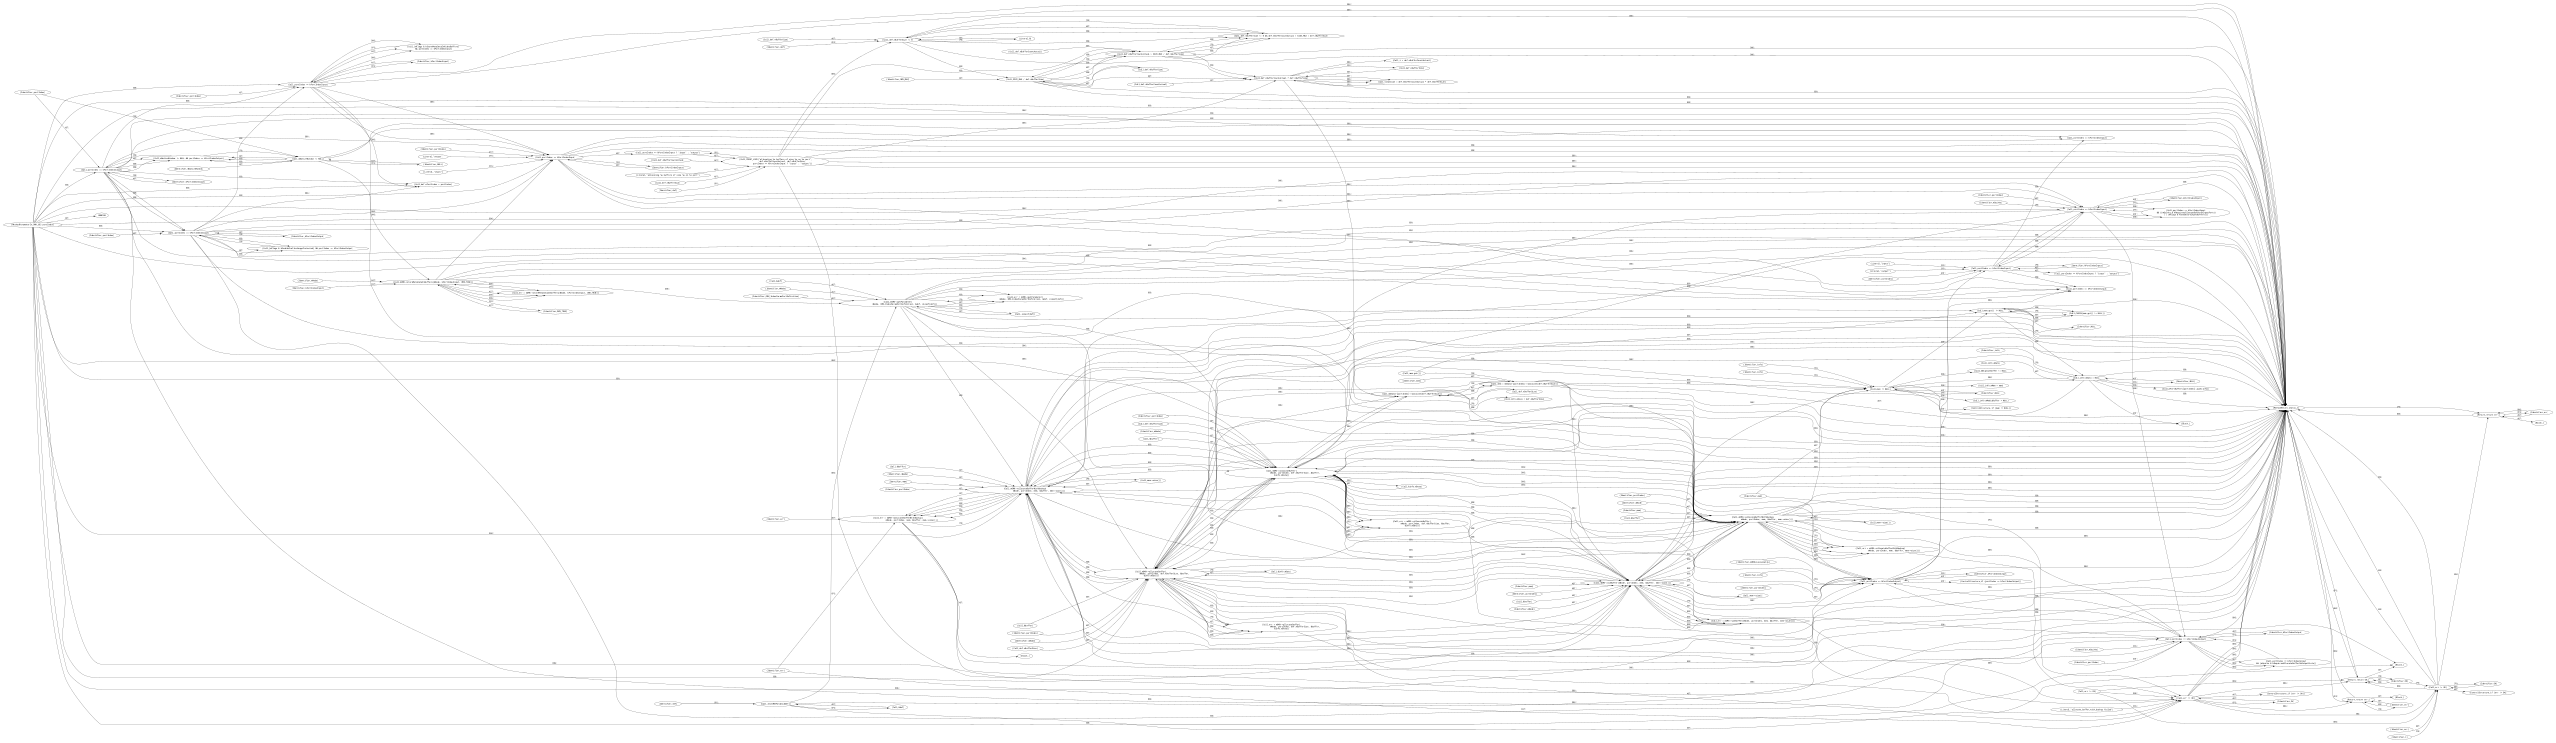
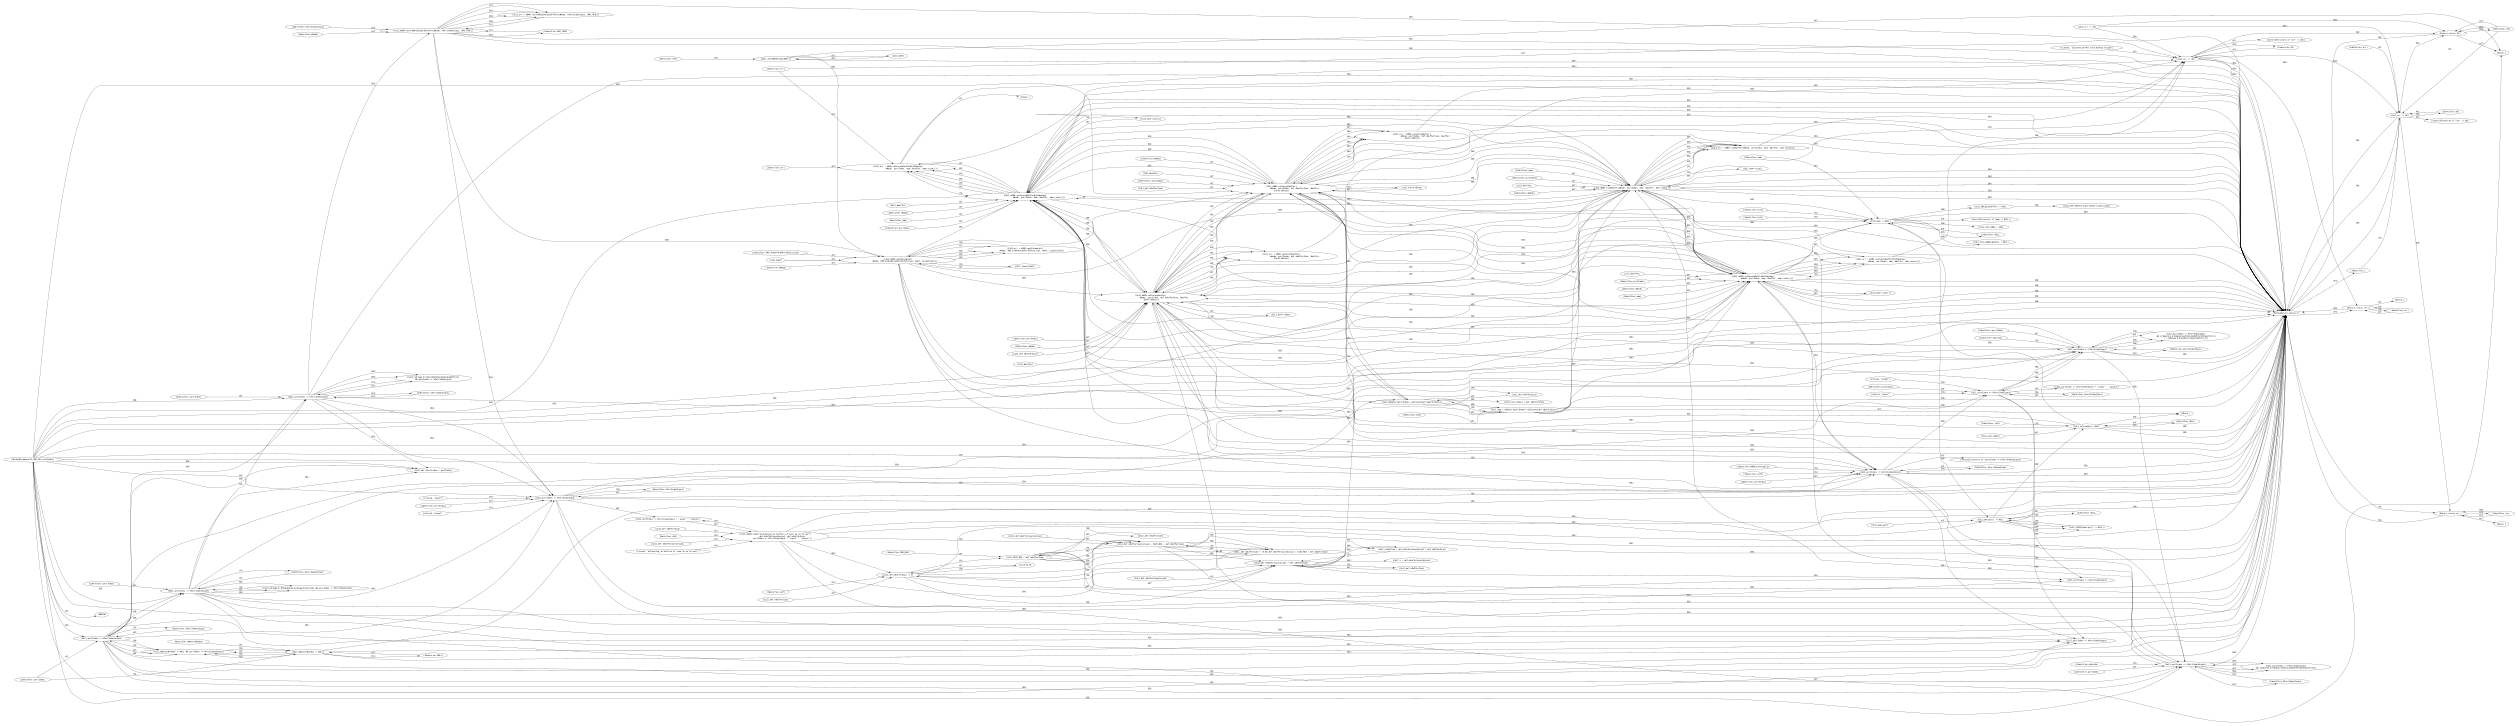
(1469, 374) -> none
(2126, 385) -> (2034, 206)
(2322, 543) -> (2322, 292)
